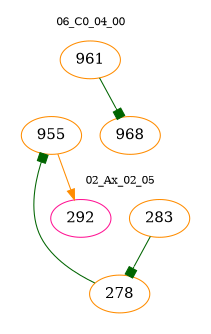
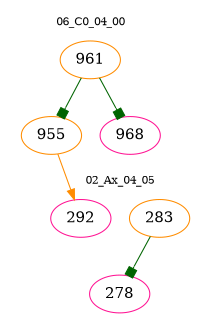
(130, 135) -> (130, 135)
(120, 181) -> (120, 181)
(36, 222) -> (73, 93)
(120, 294) -> (120, 294)
